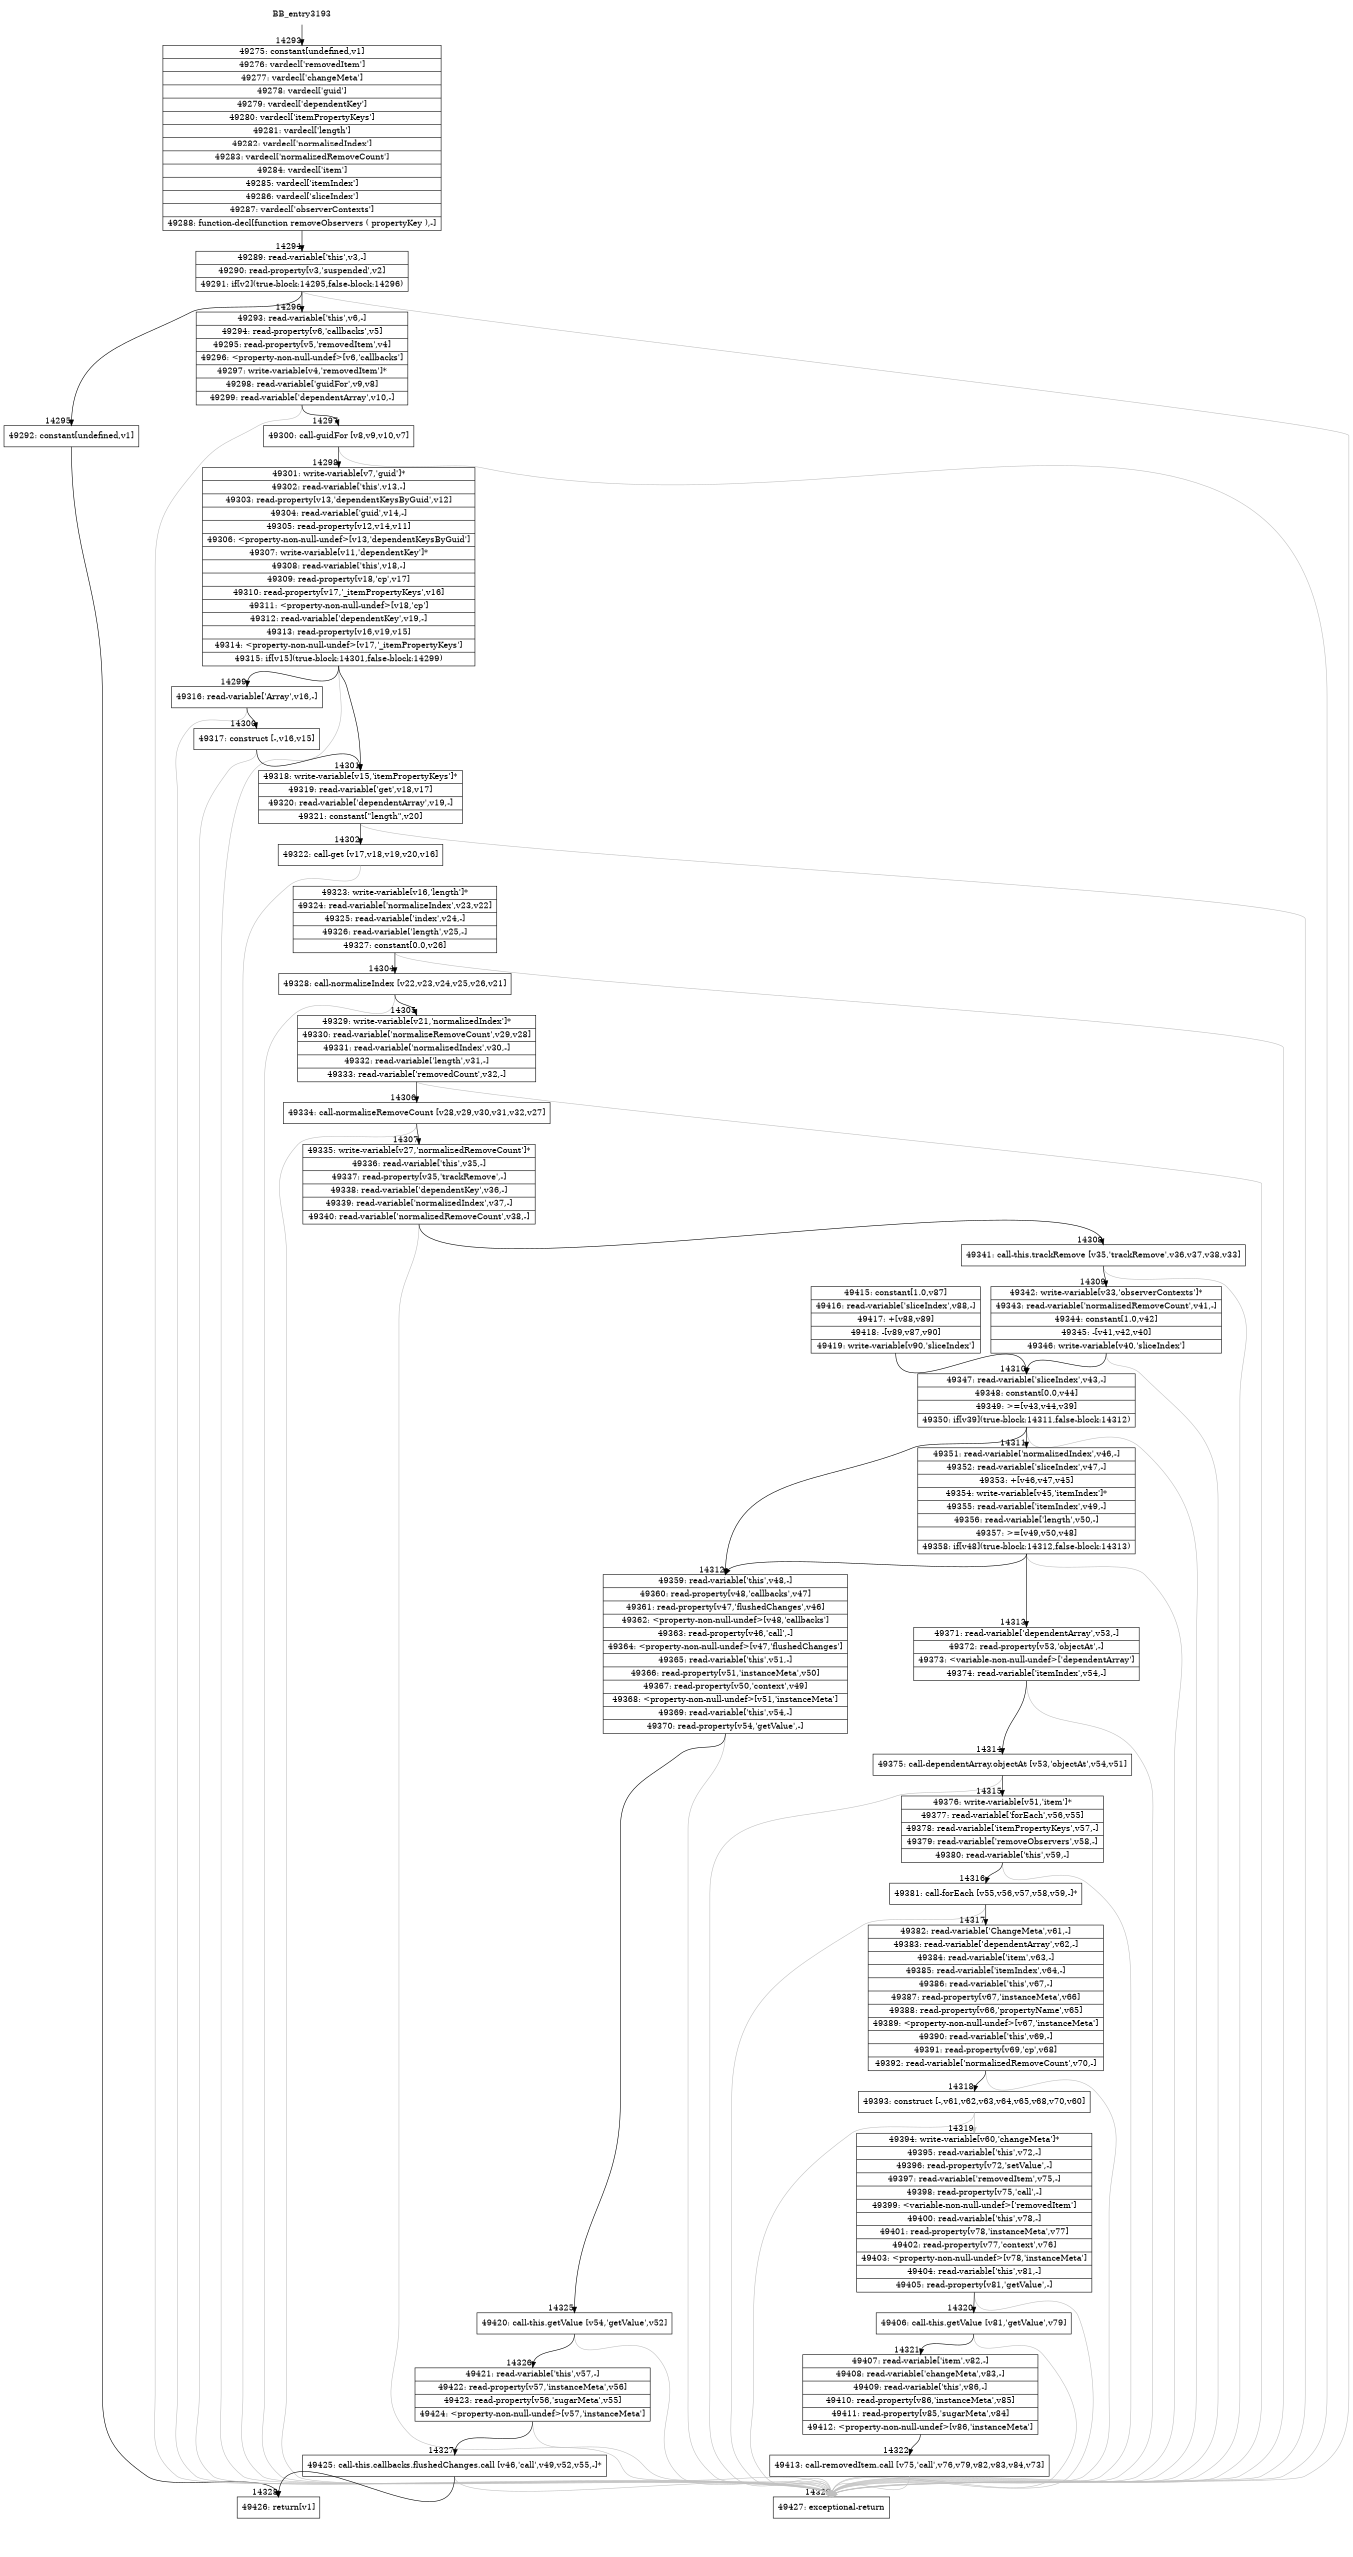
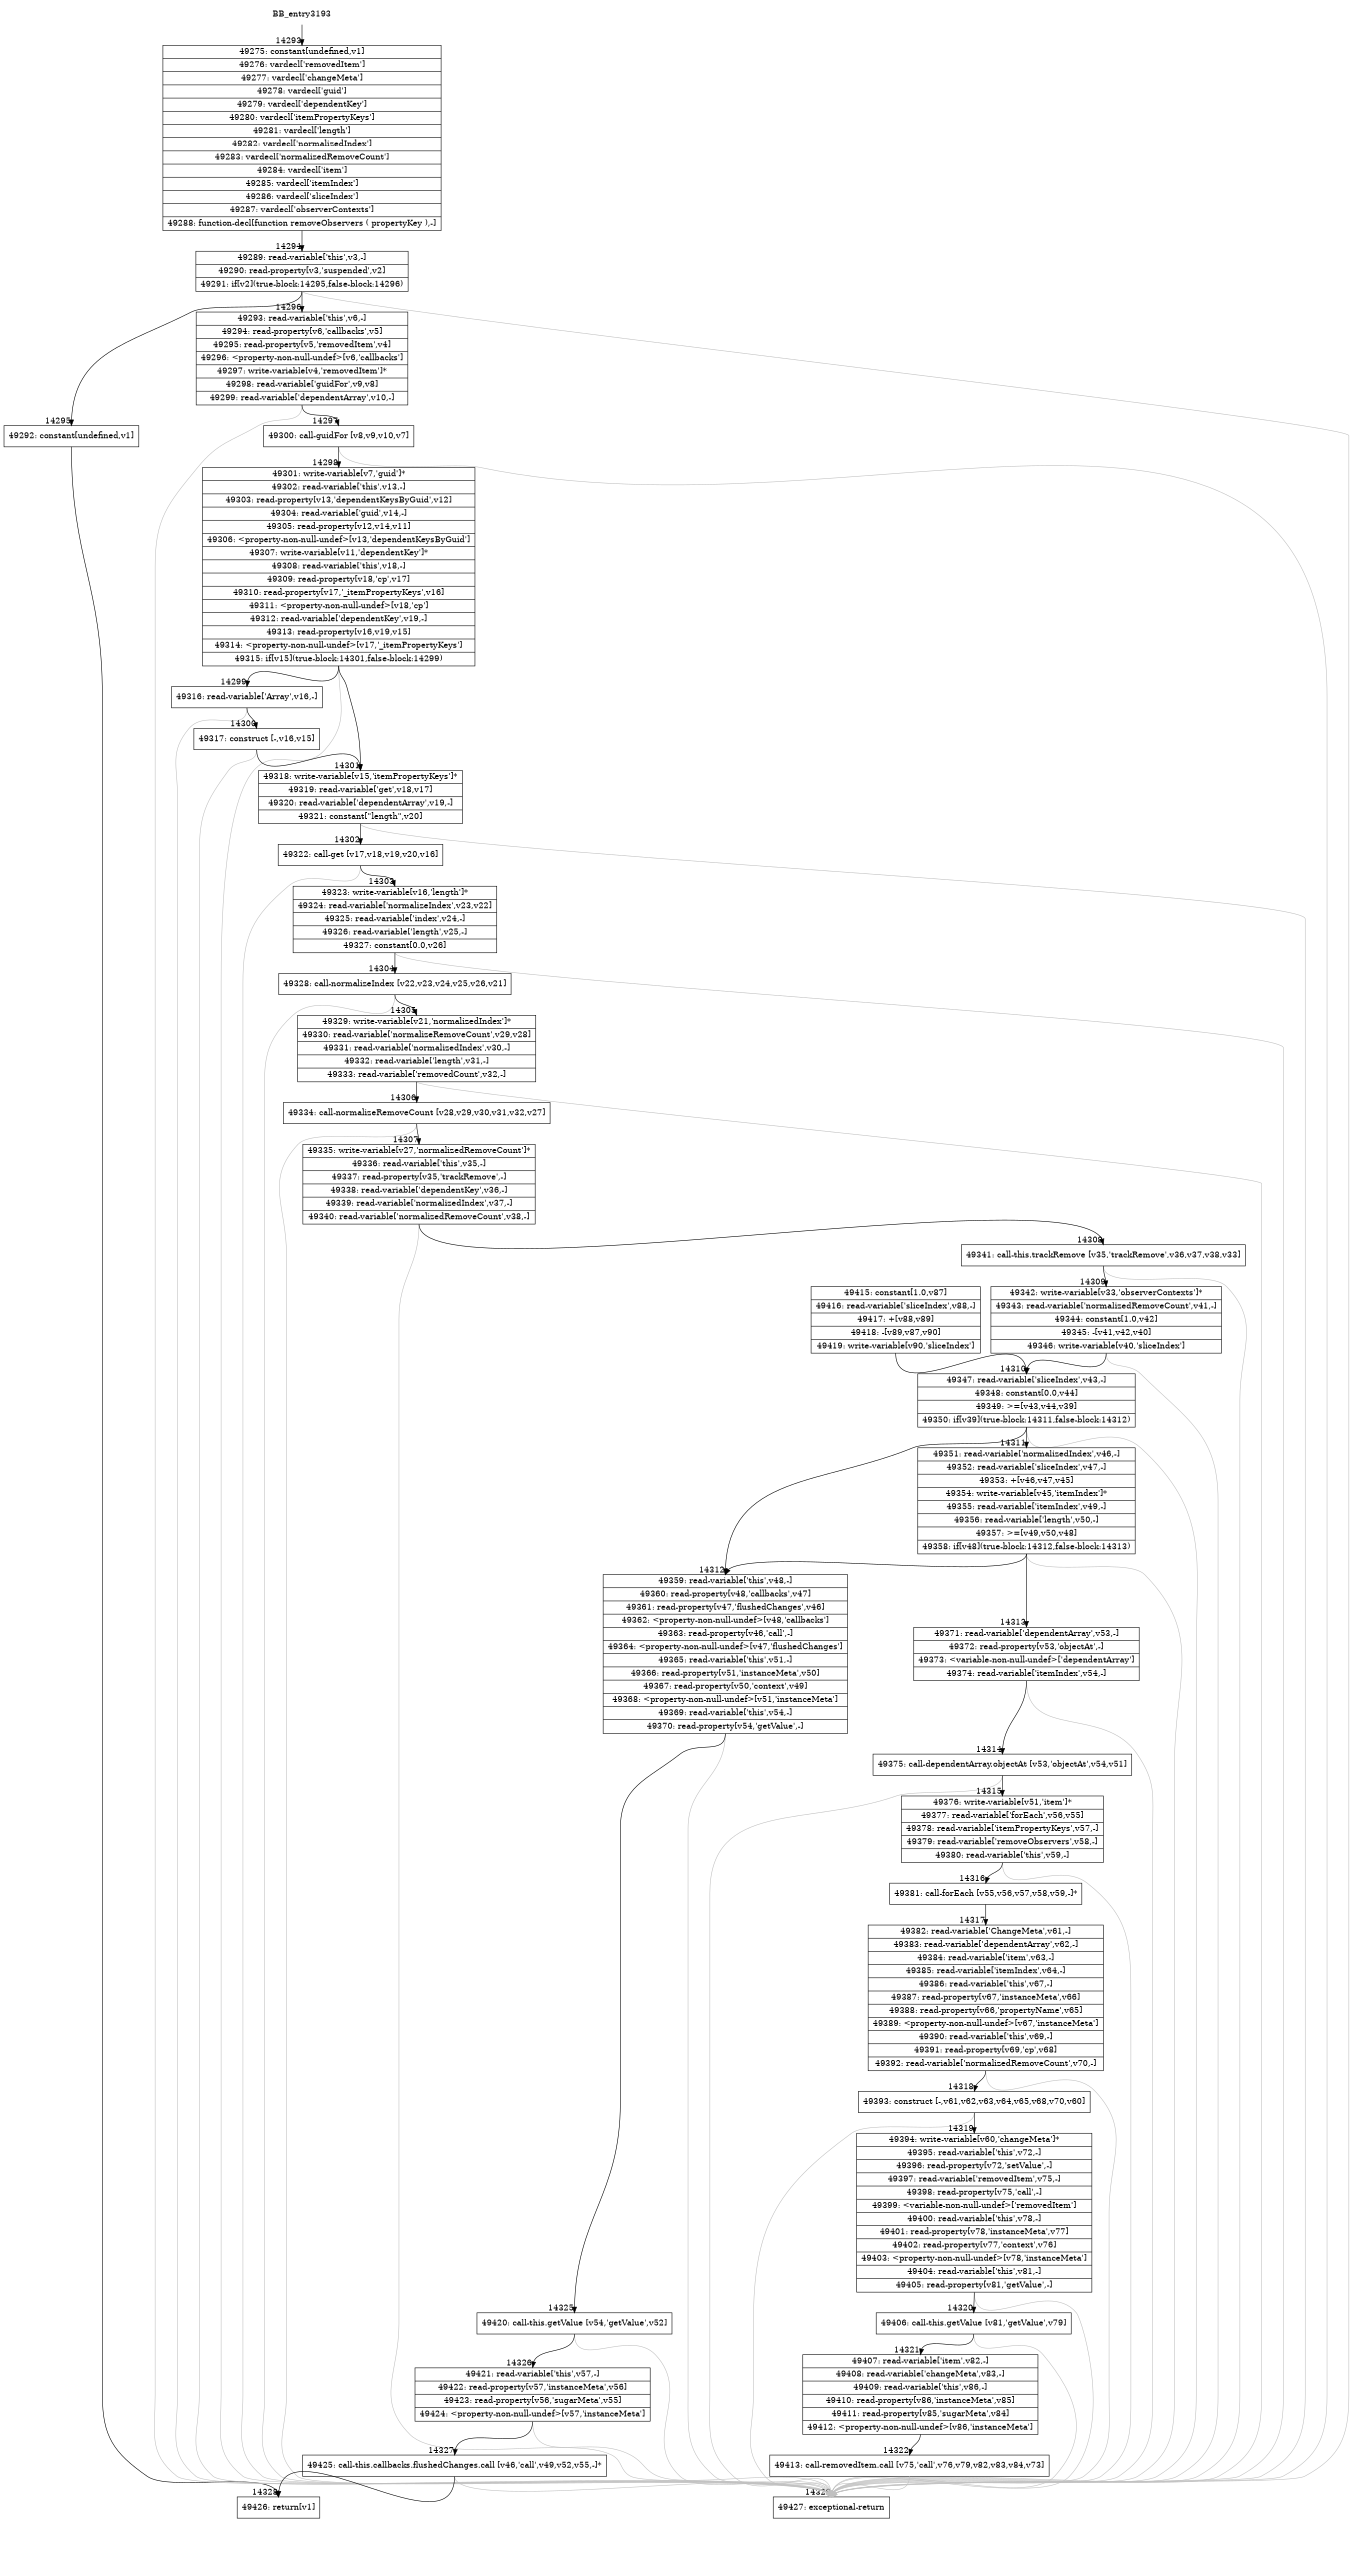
none -> (375, 876)
(974, 2120) -> (974, 2120)
(732, 2154) -> none
